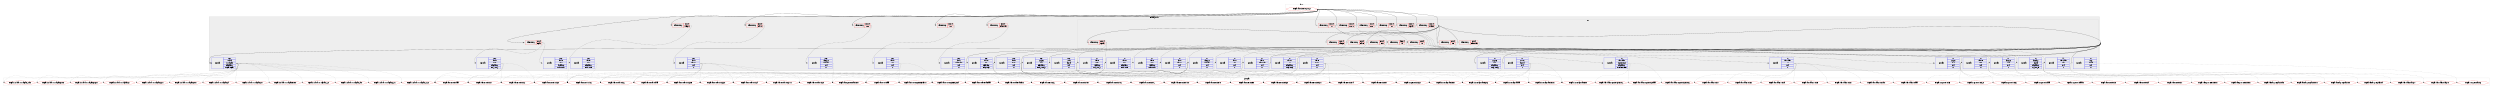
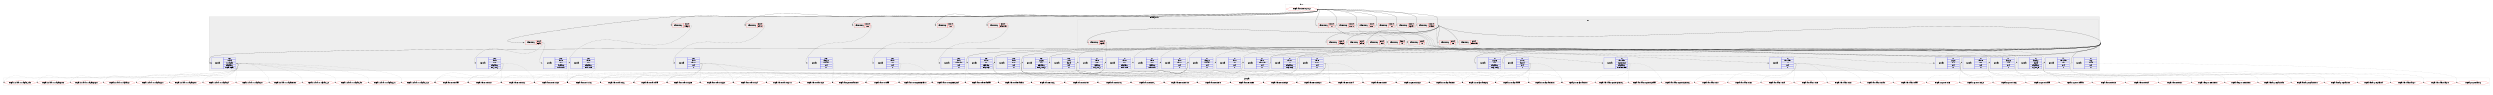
(1578, 83) -> (1578, 83)
(2473, 83) -> (2473, 83)
